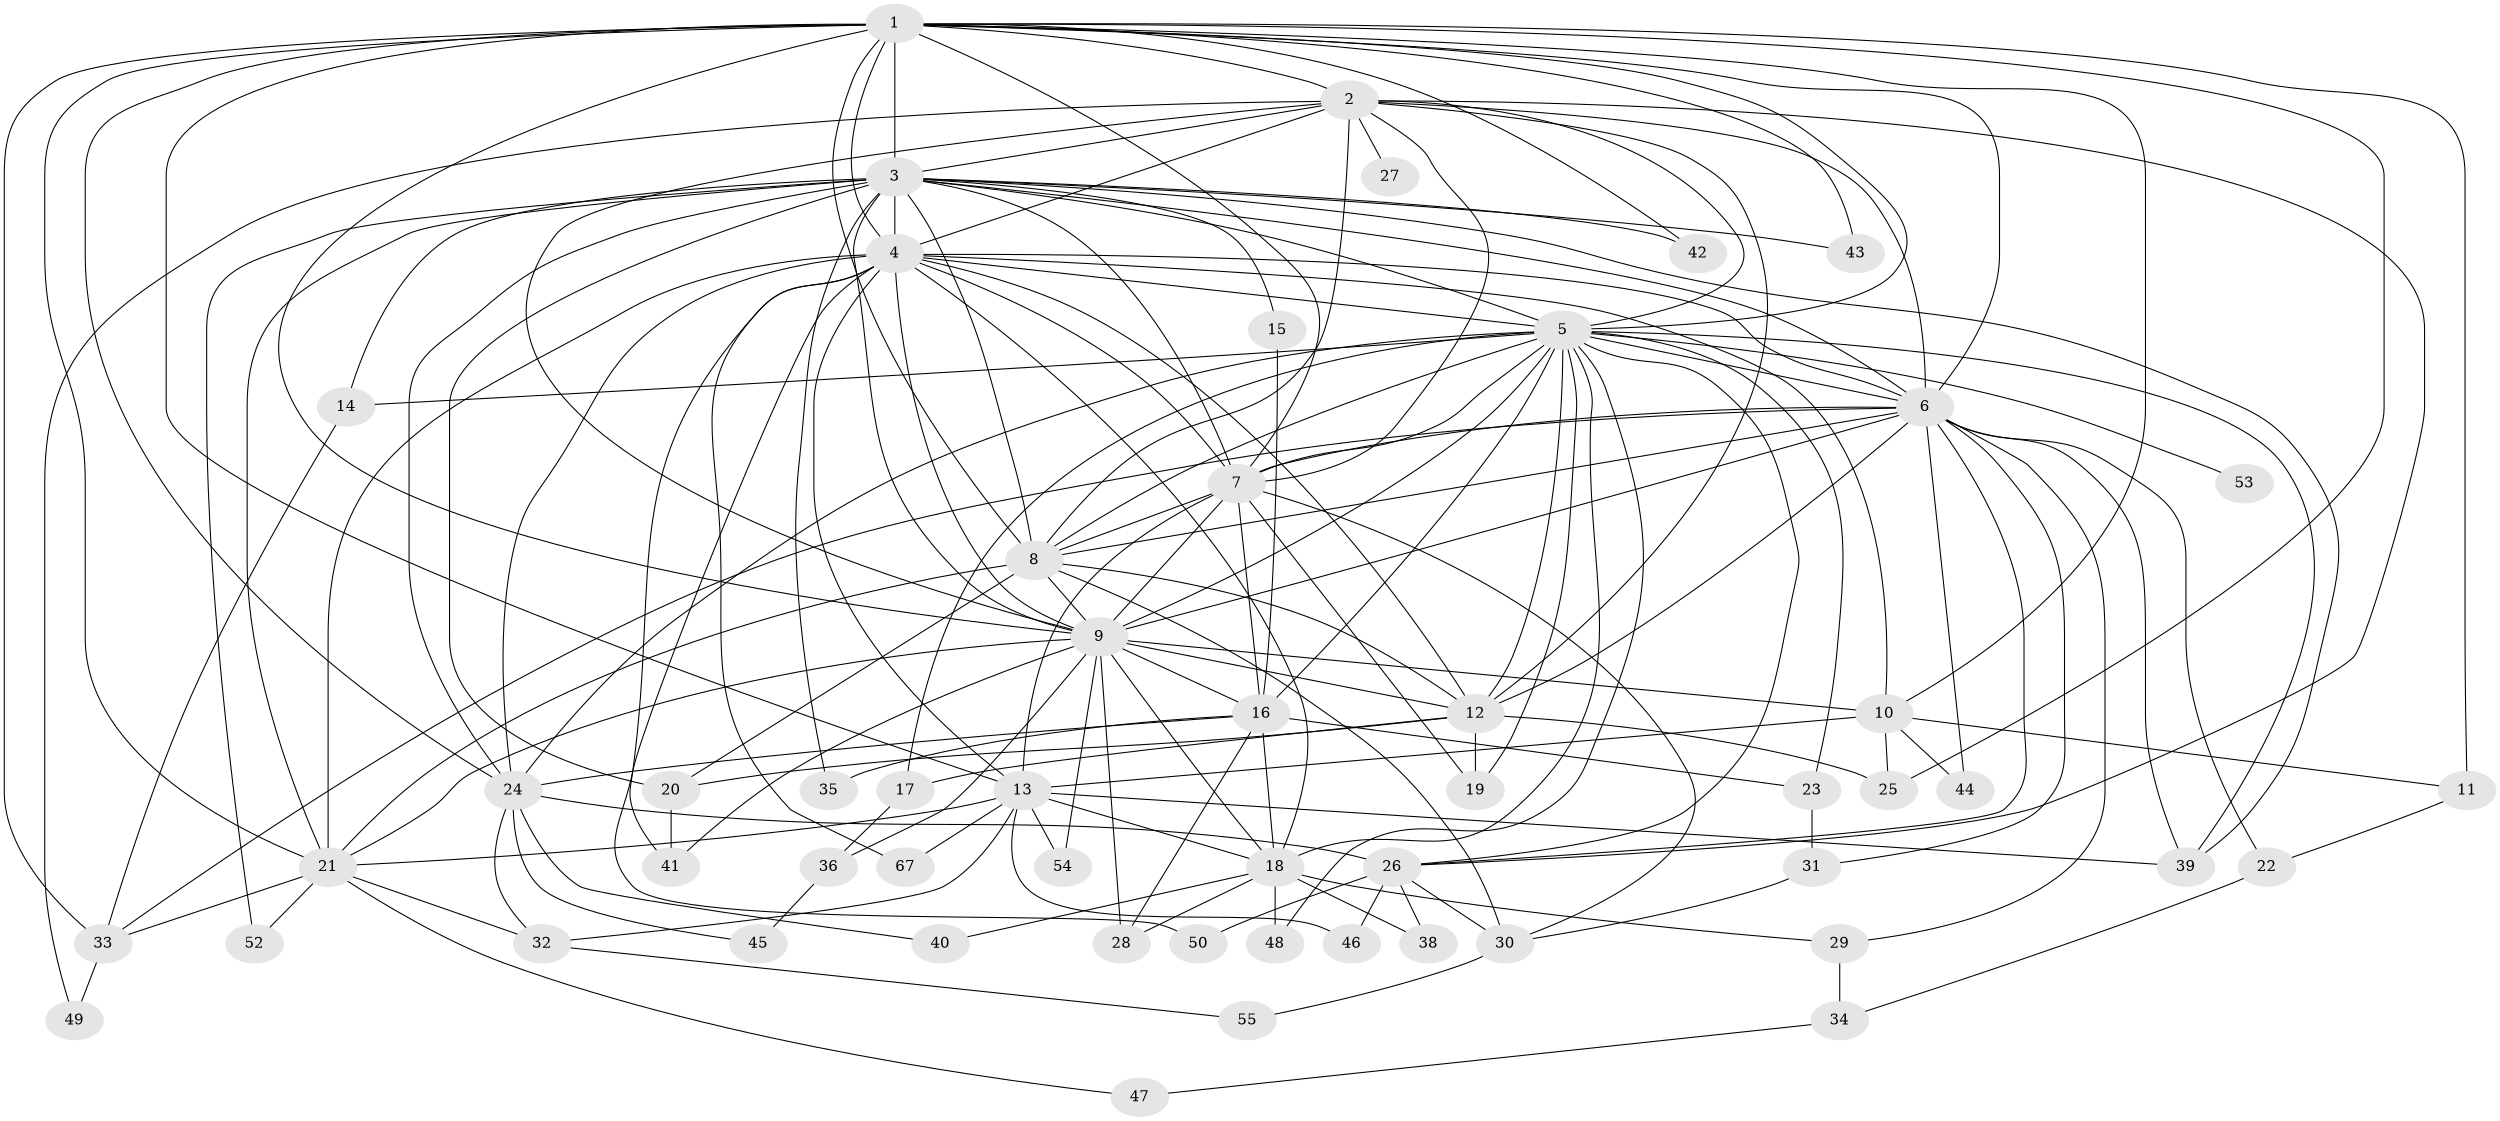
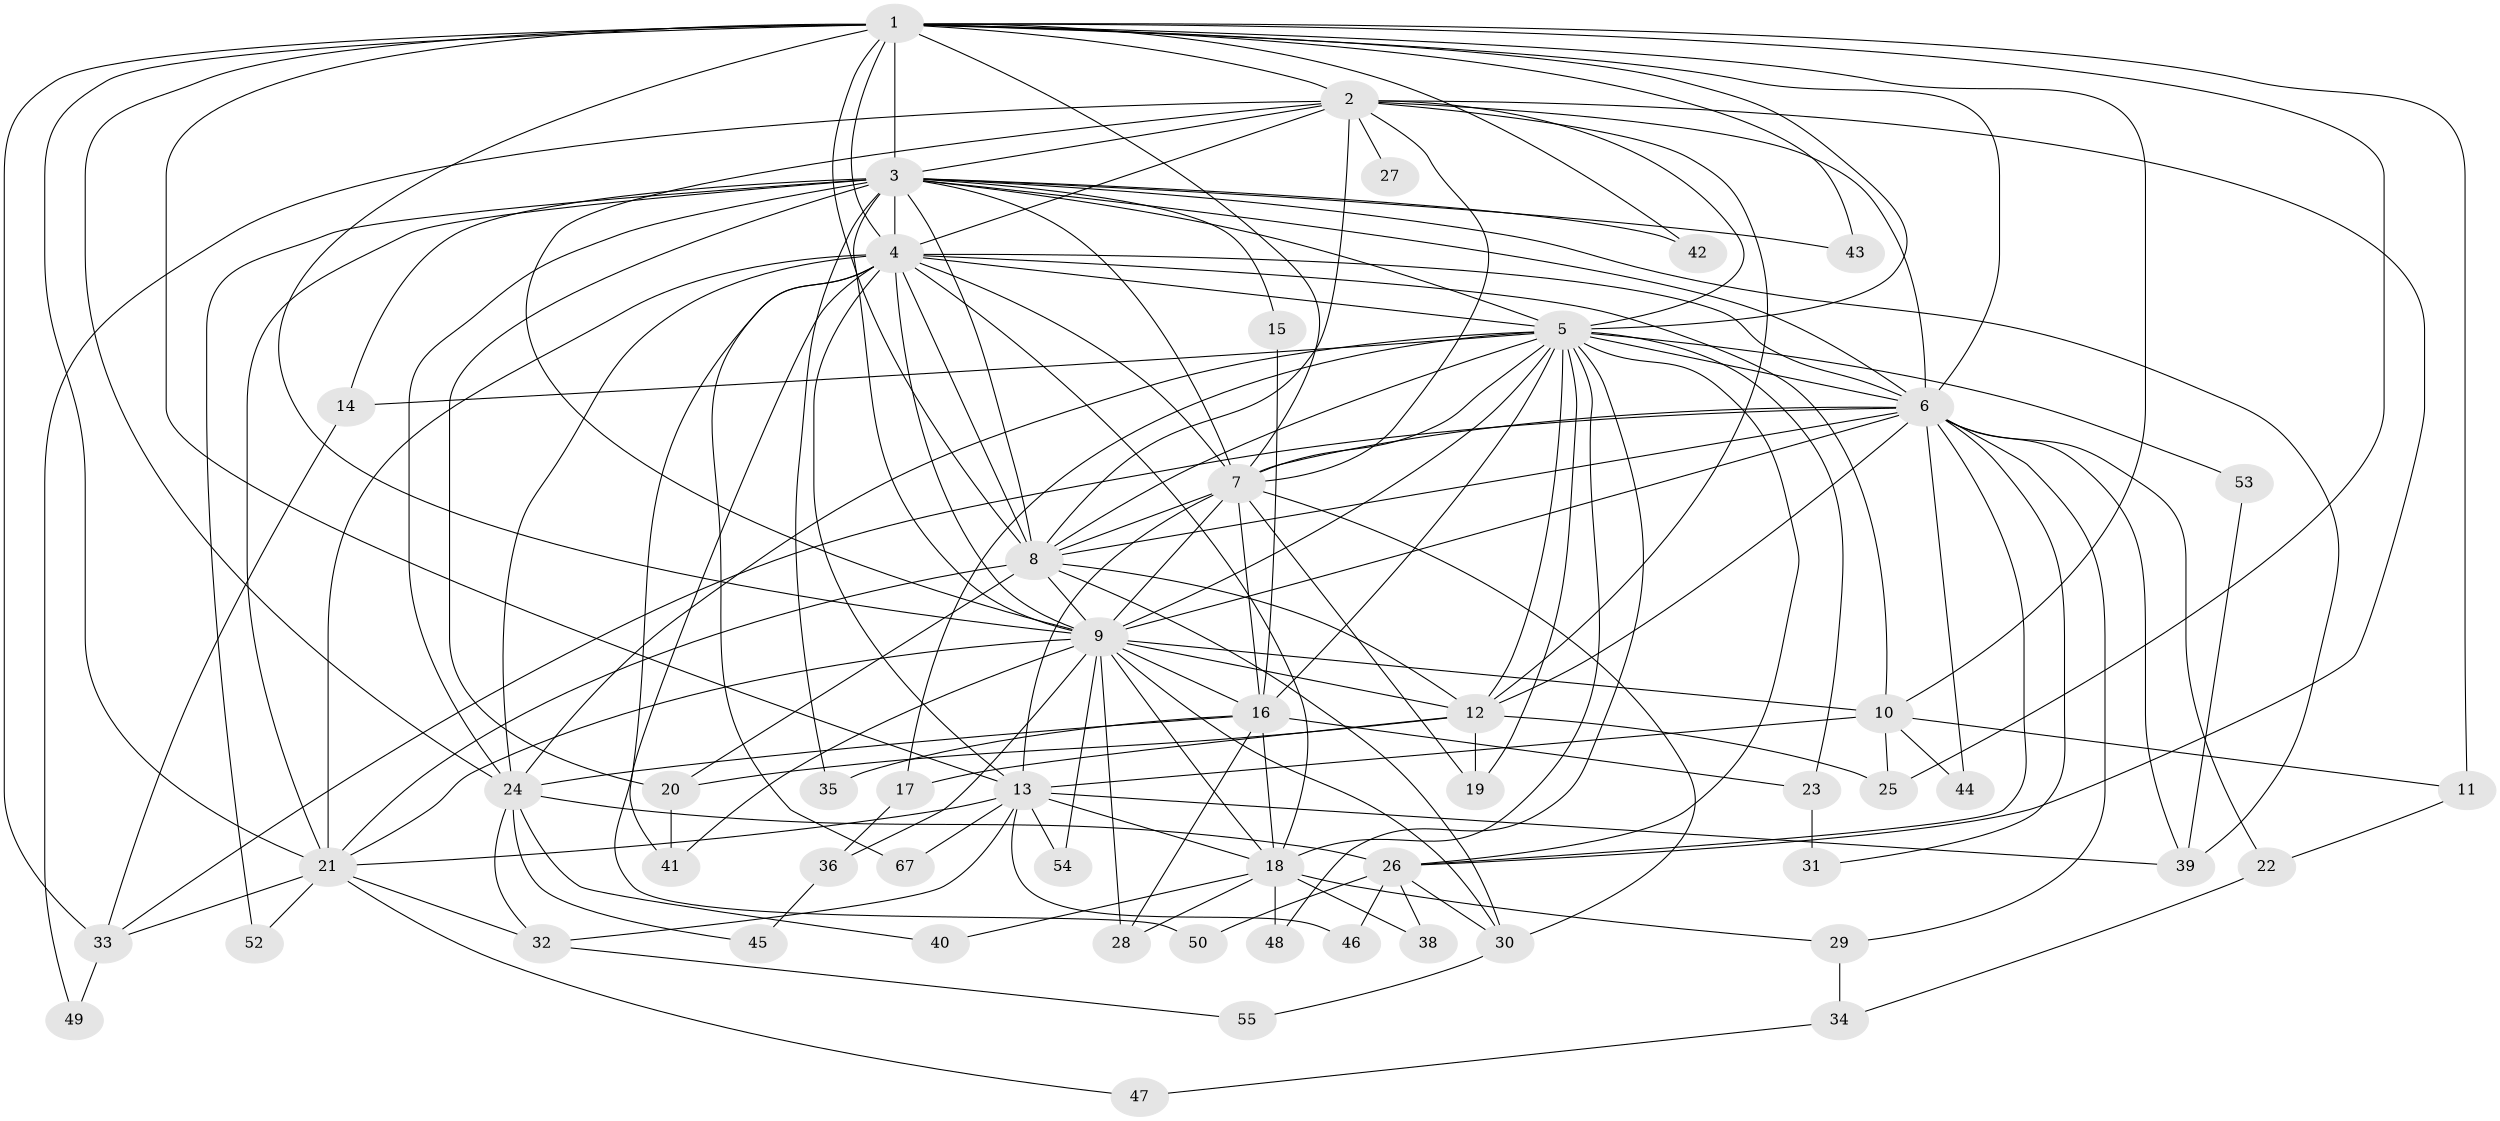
(2154, 395) -> (2215, 675)
(1236, 421) -> (965, 407)
(1662, 914) -> (1315, 780)
